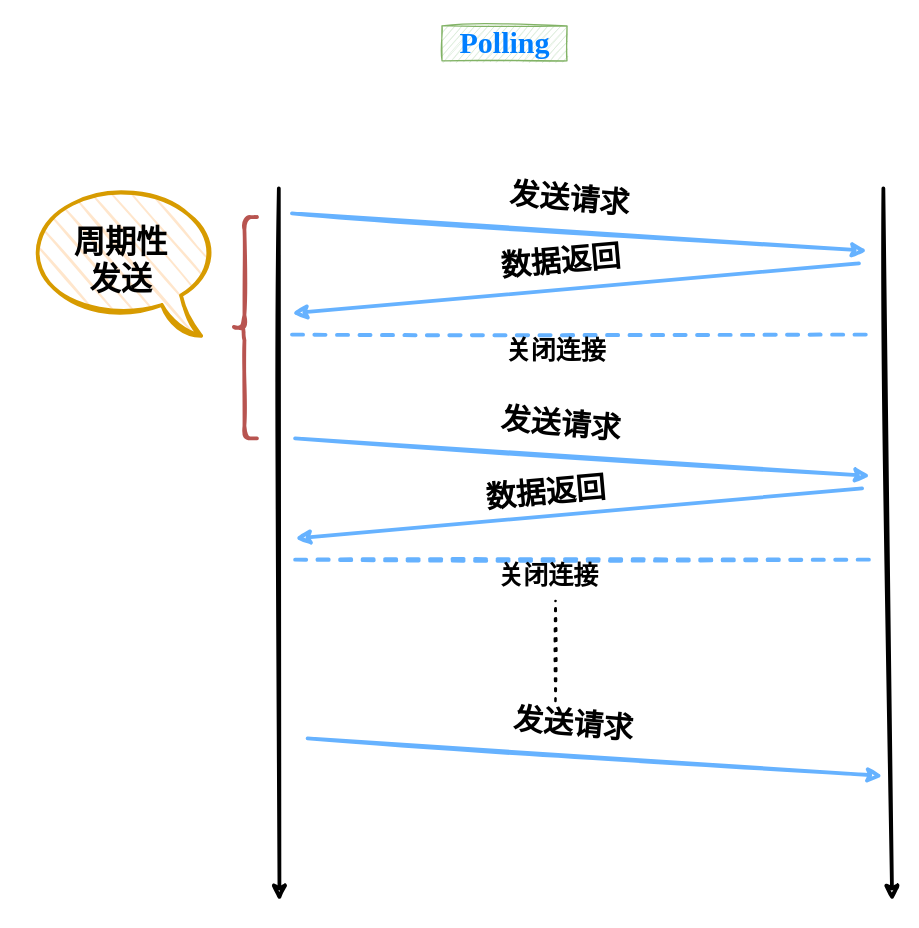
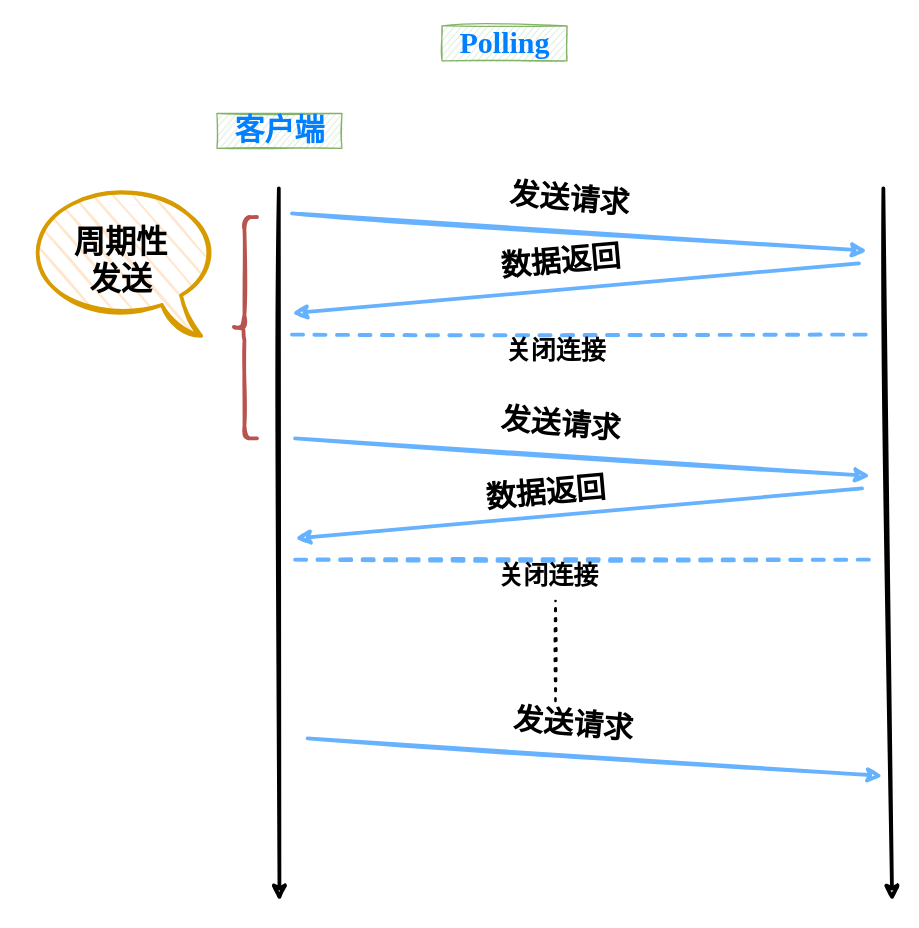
none -> (279, 131)
